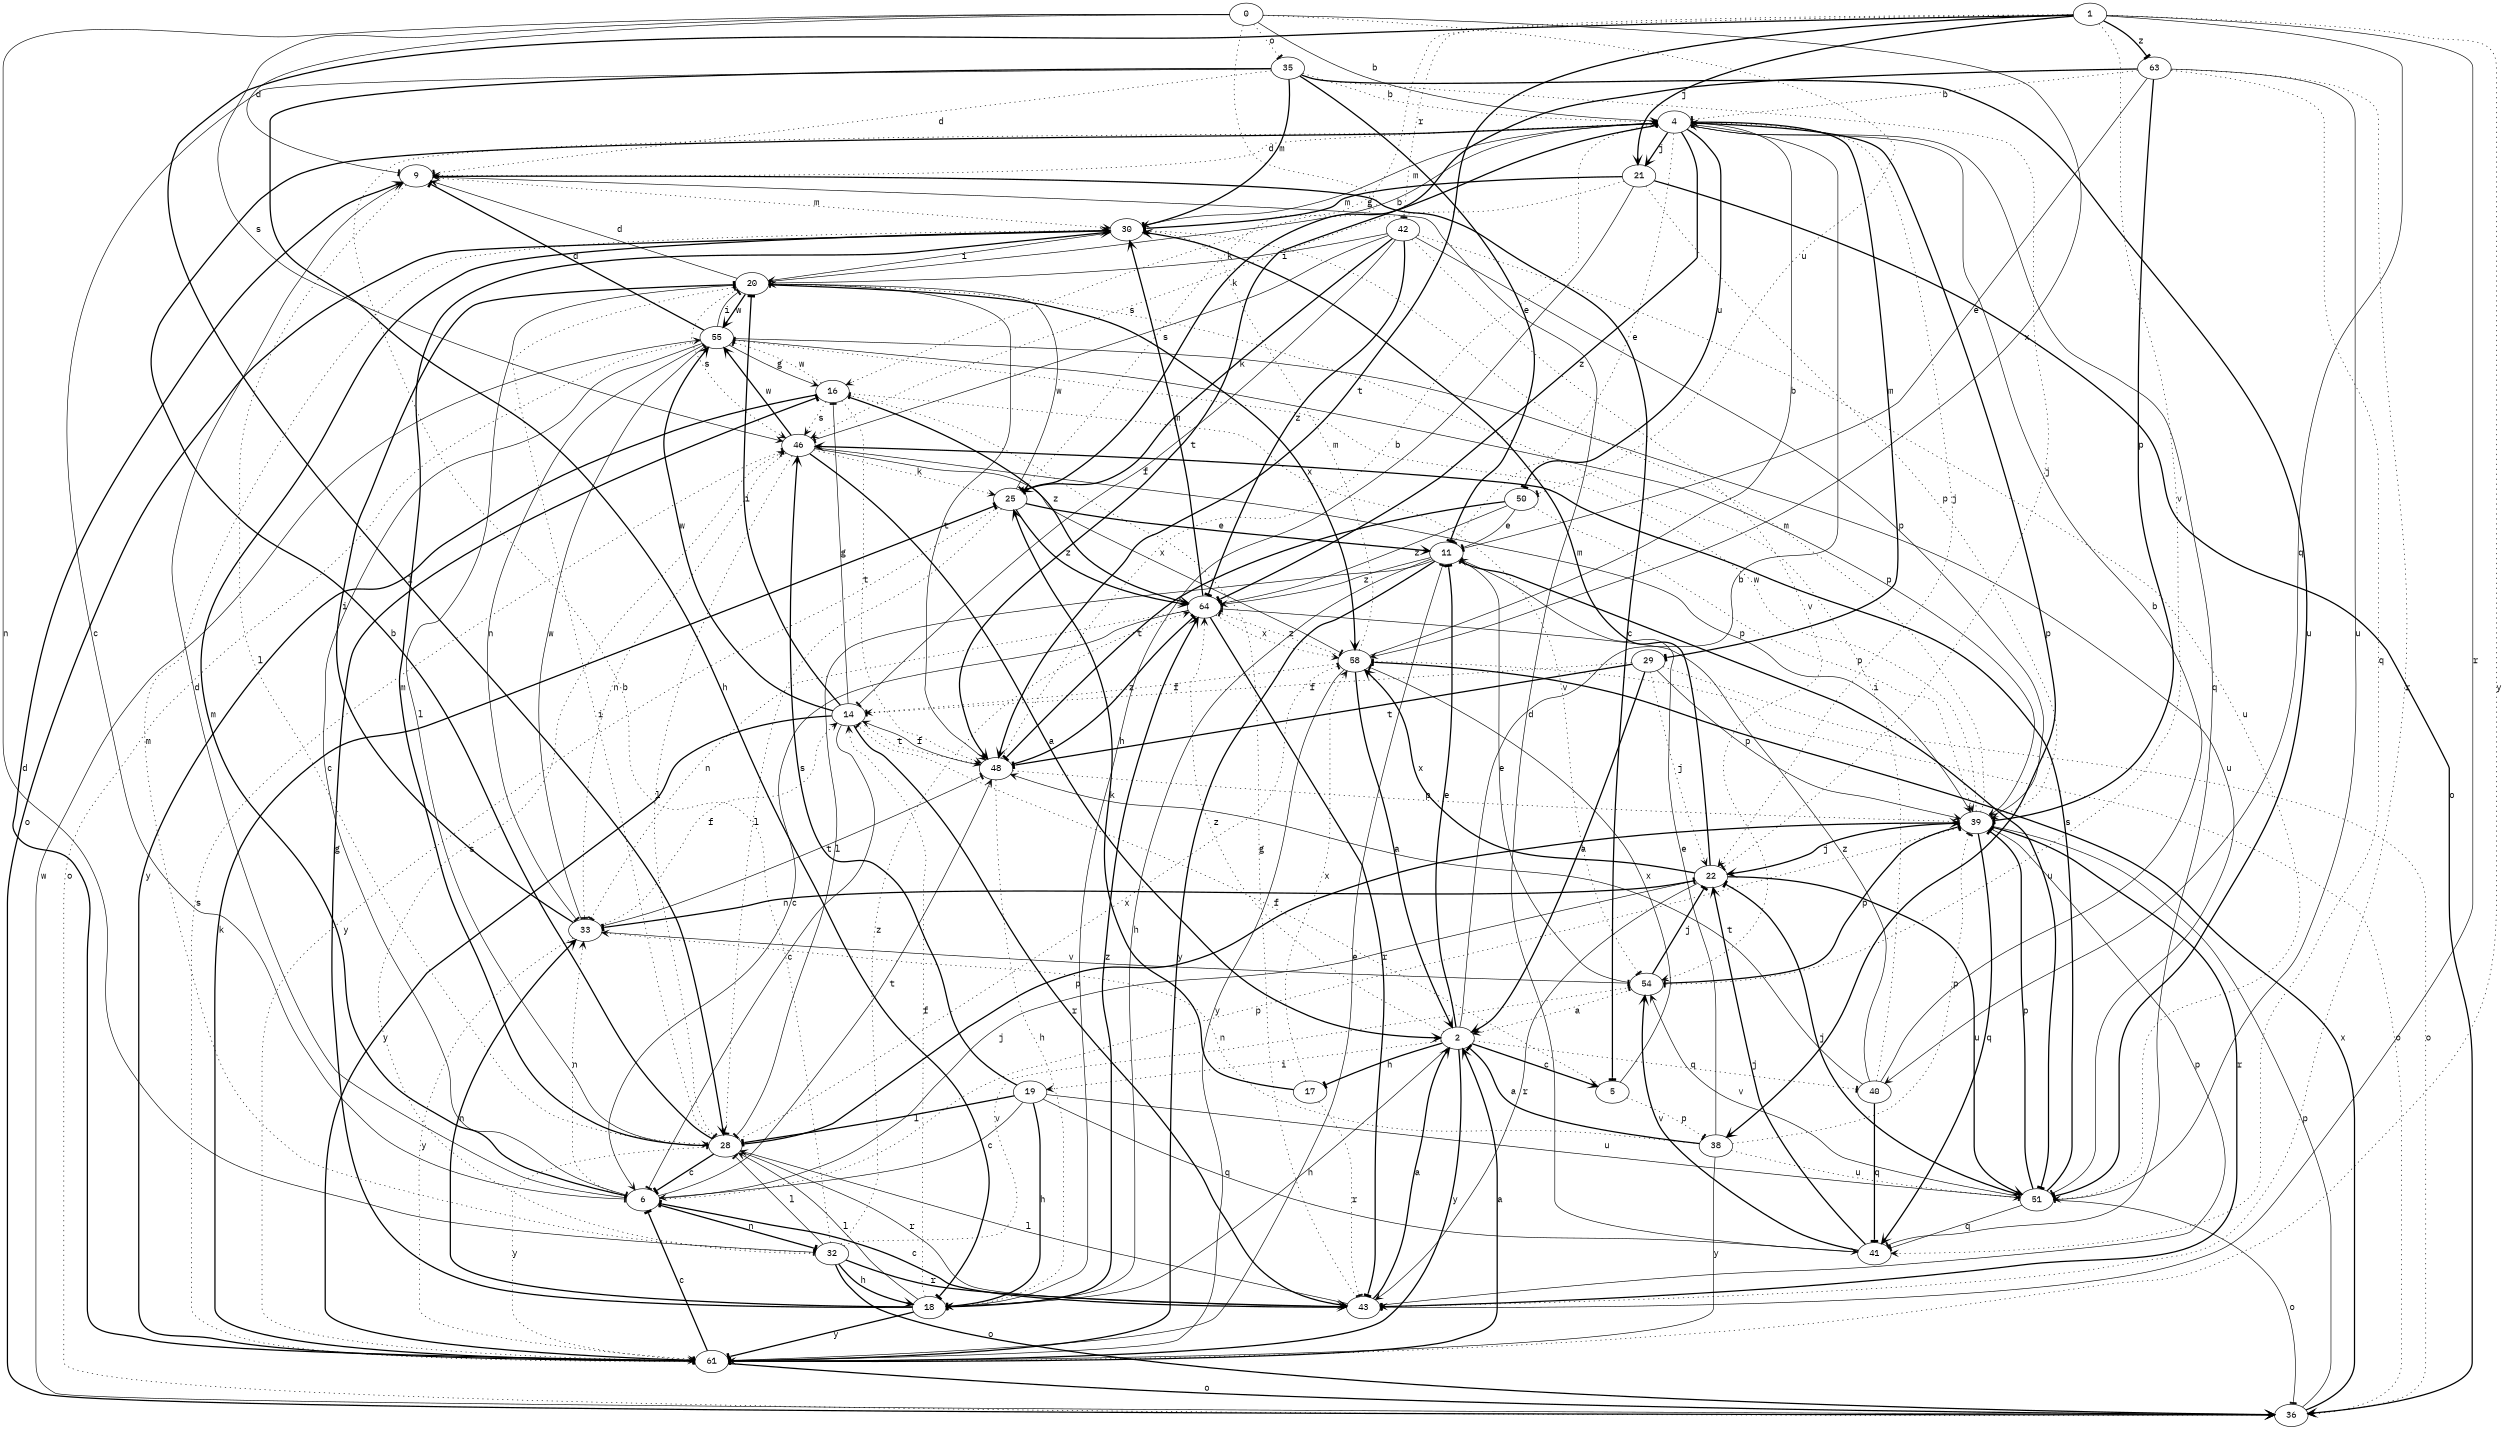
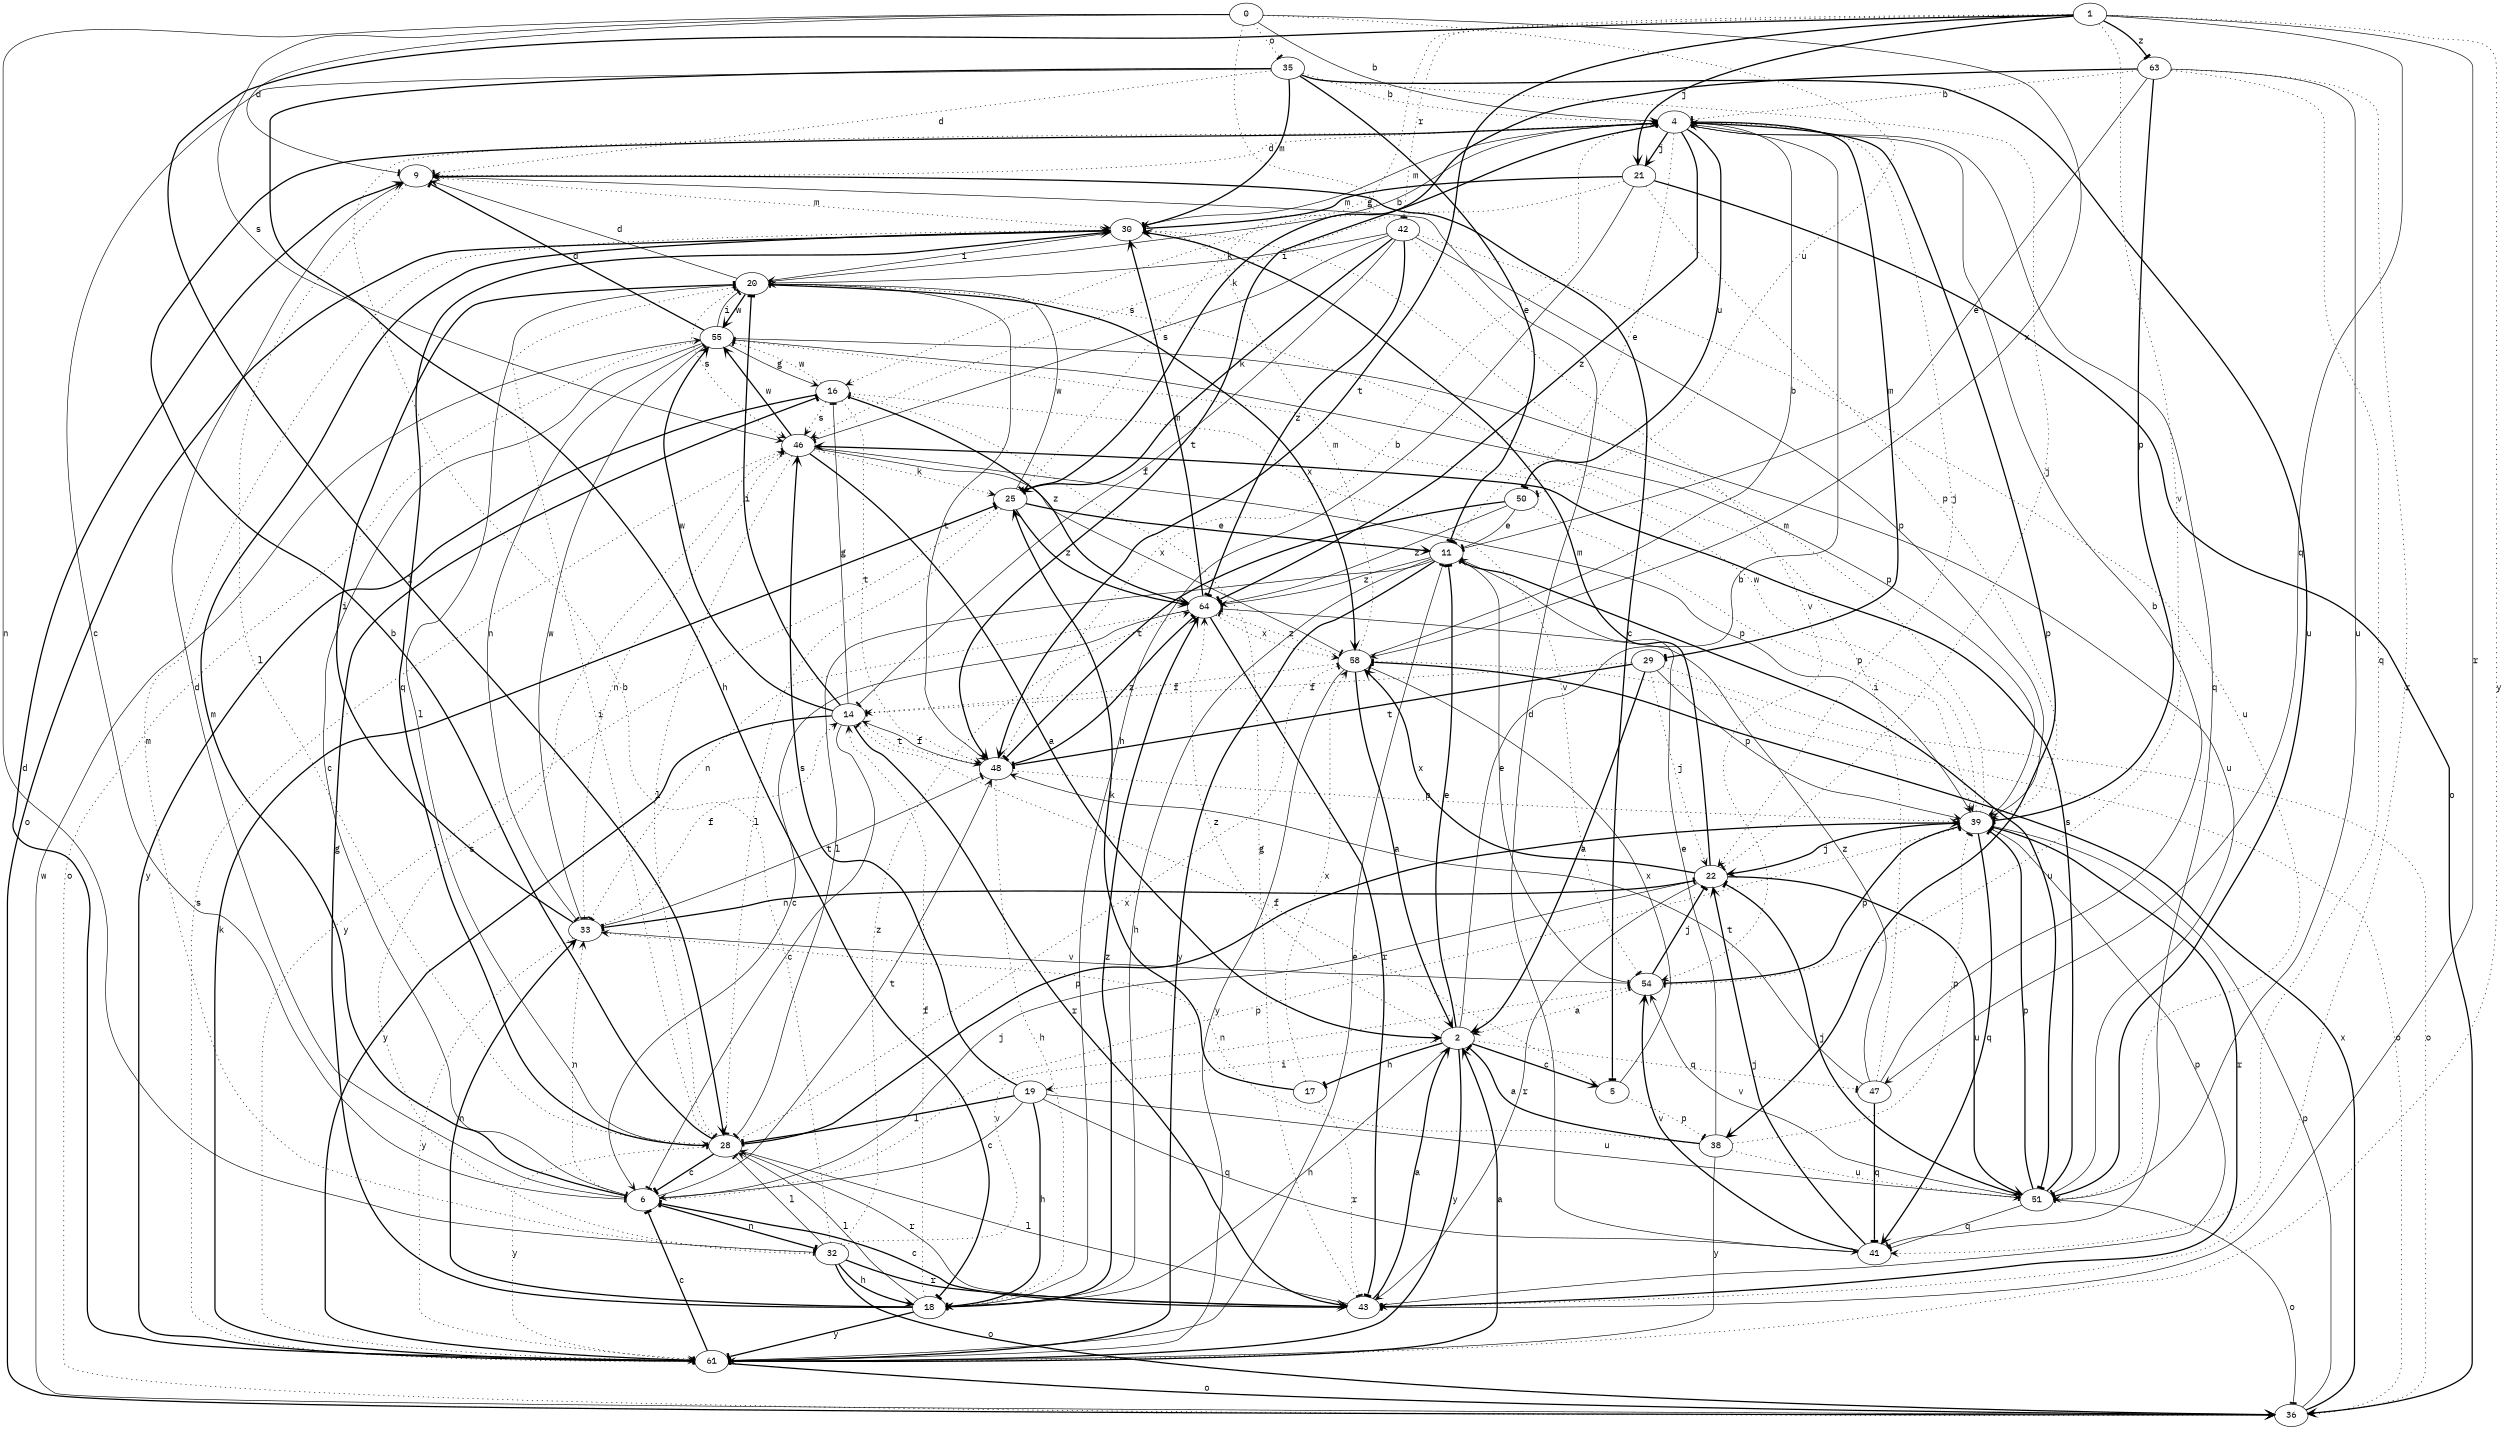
(403, 688) -> (403, 688)
(1874, 1092) -> (1874, 1092)
